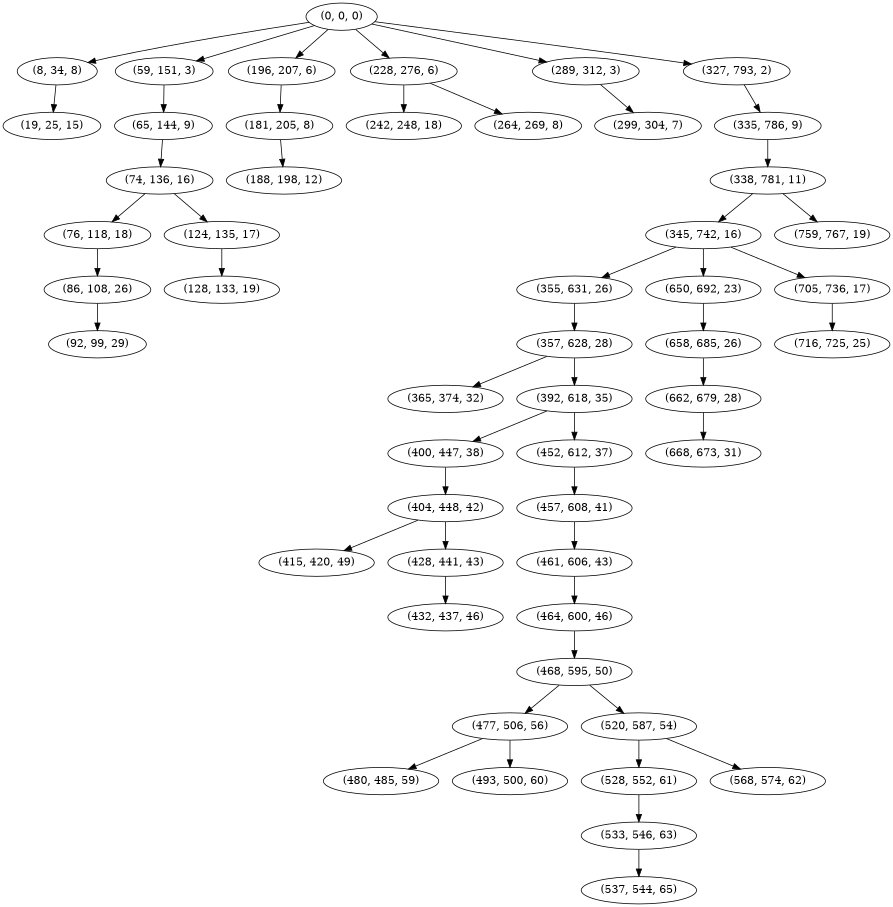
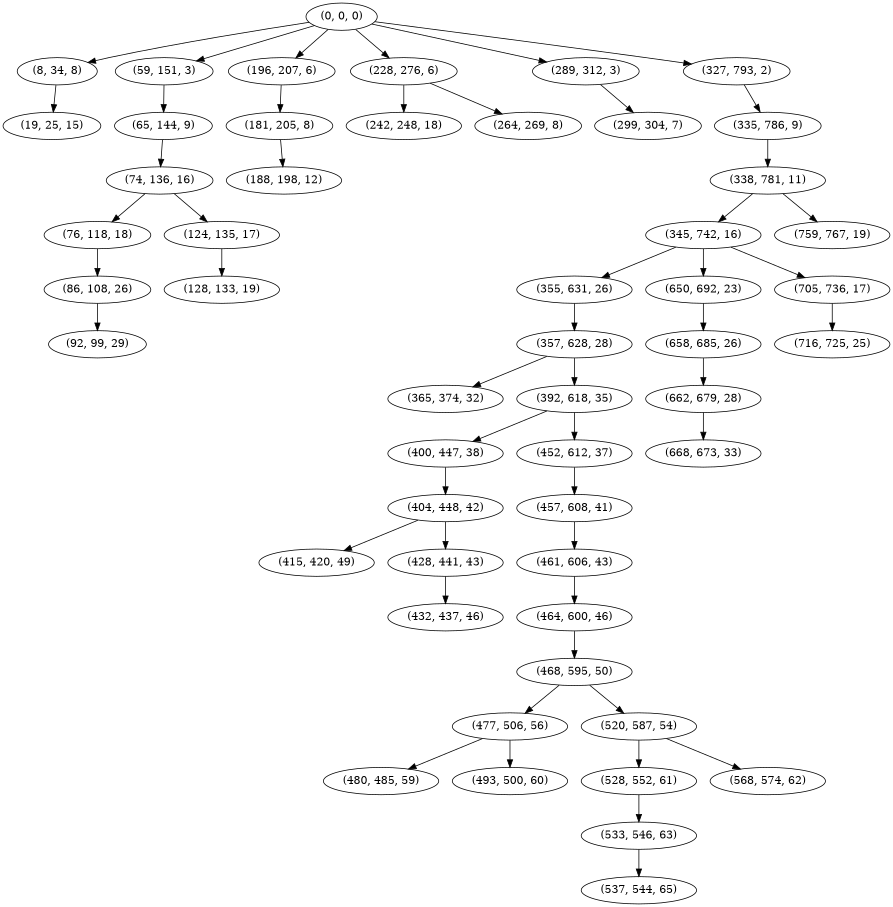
(703, 453) -> (703, 453)
